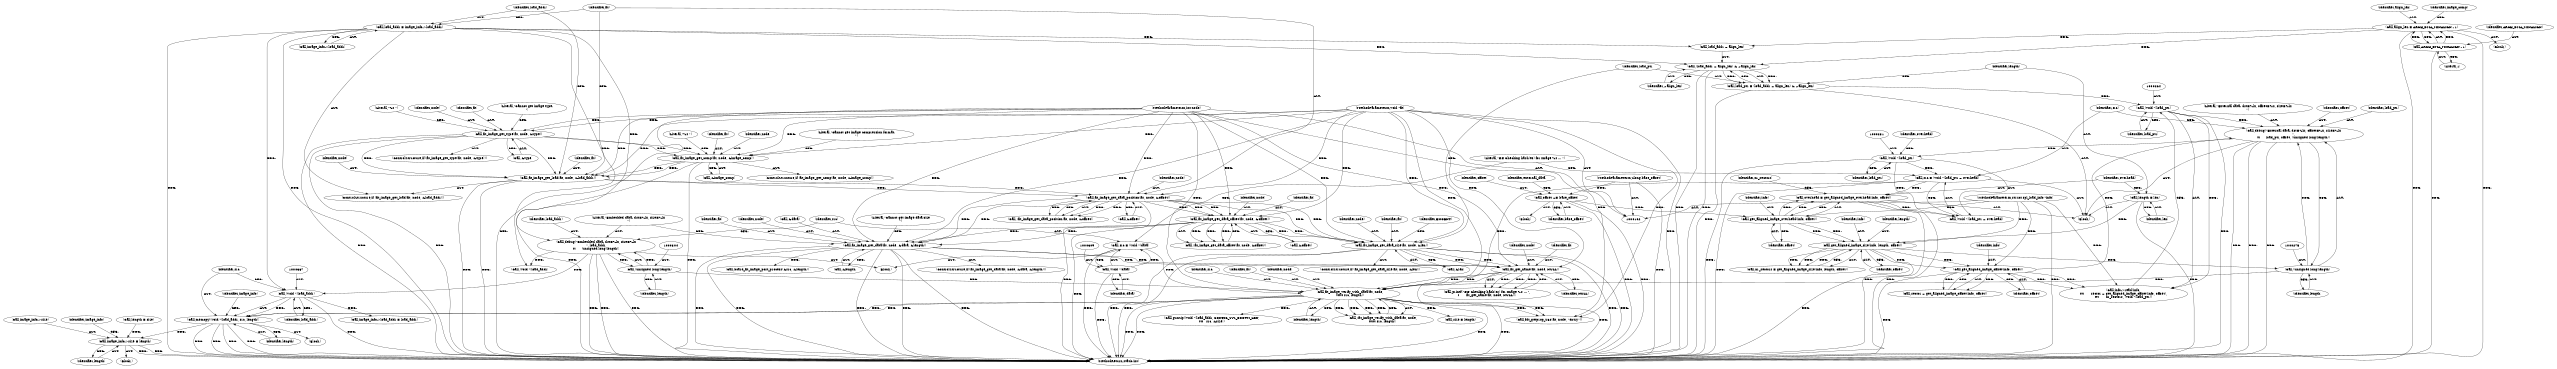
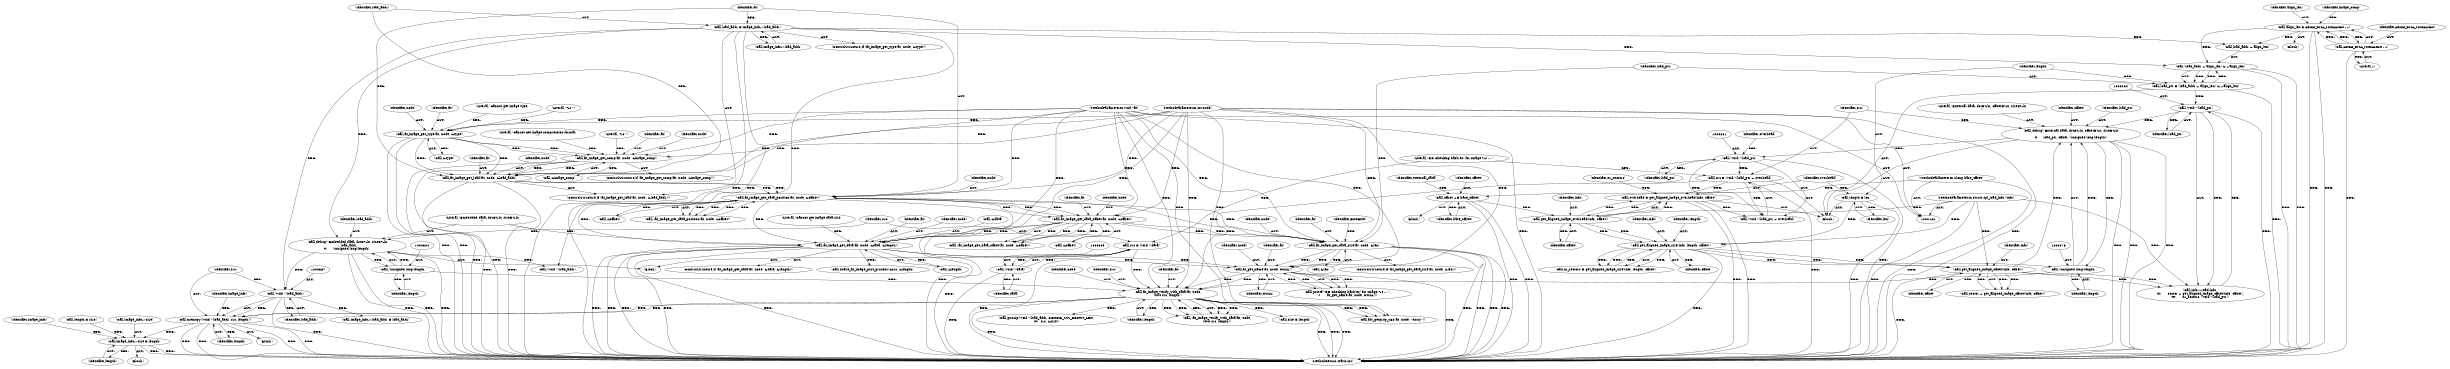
(1665, 86) -> none
(475, 146) -> (811, 37)
